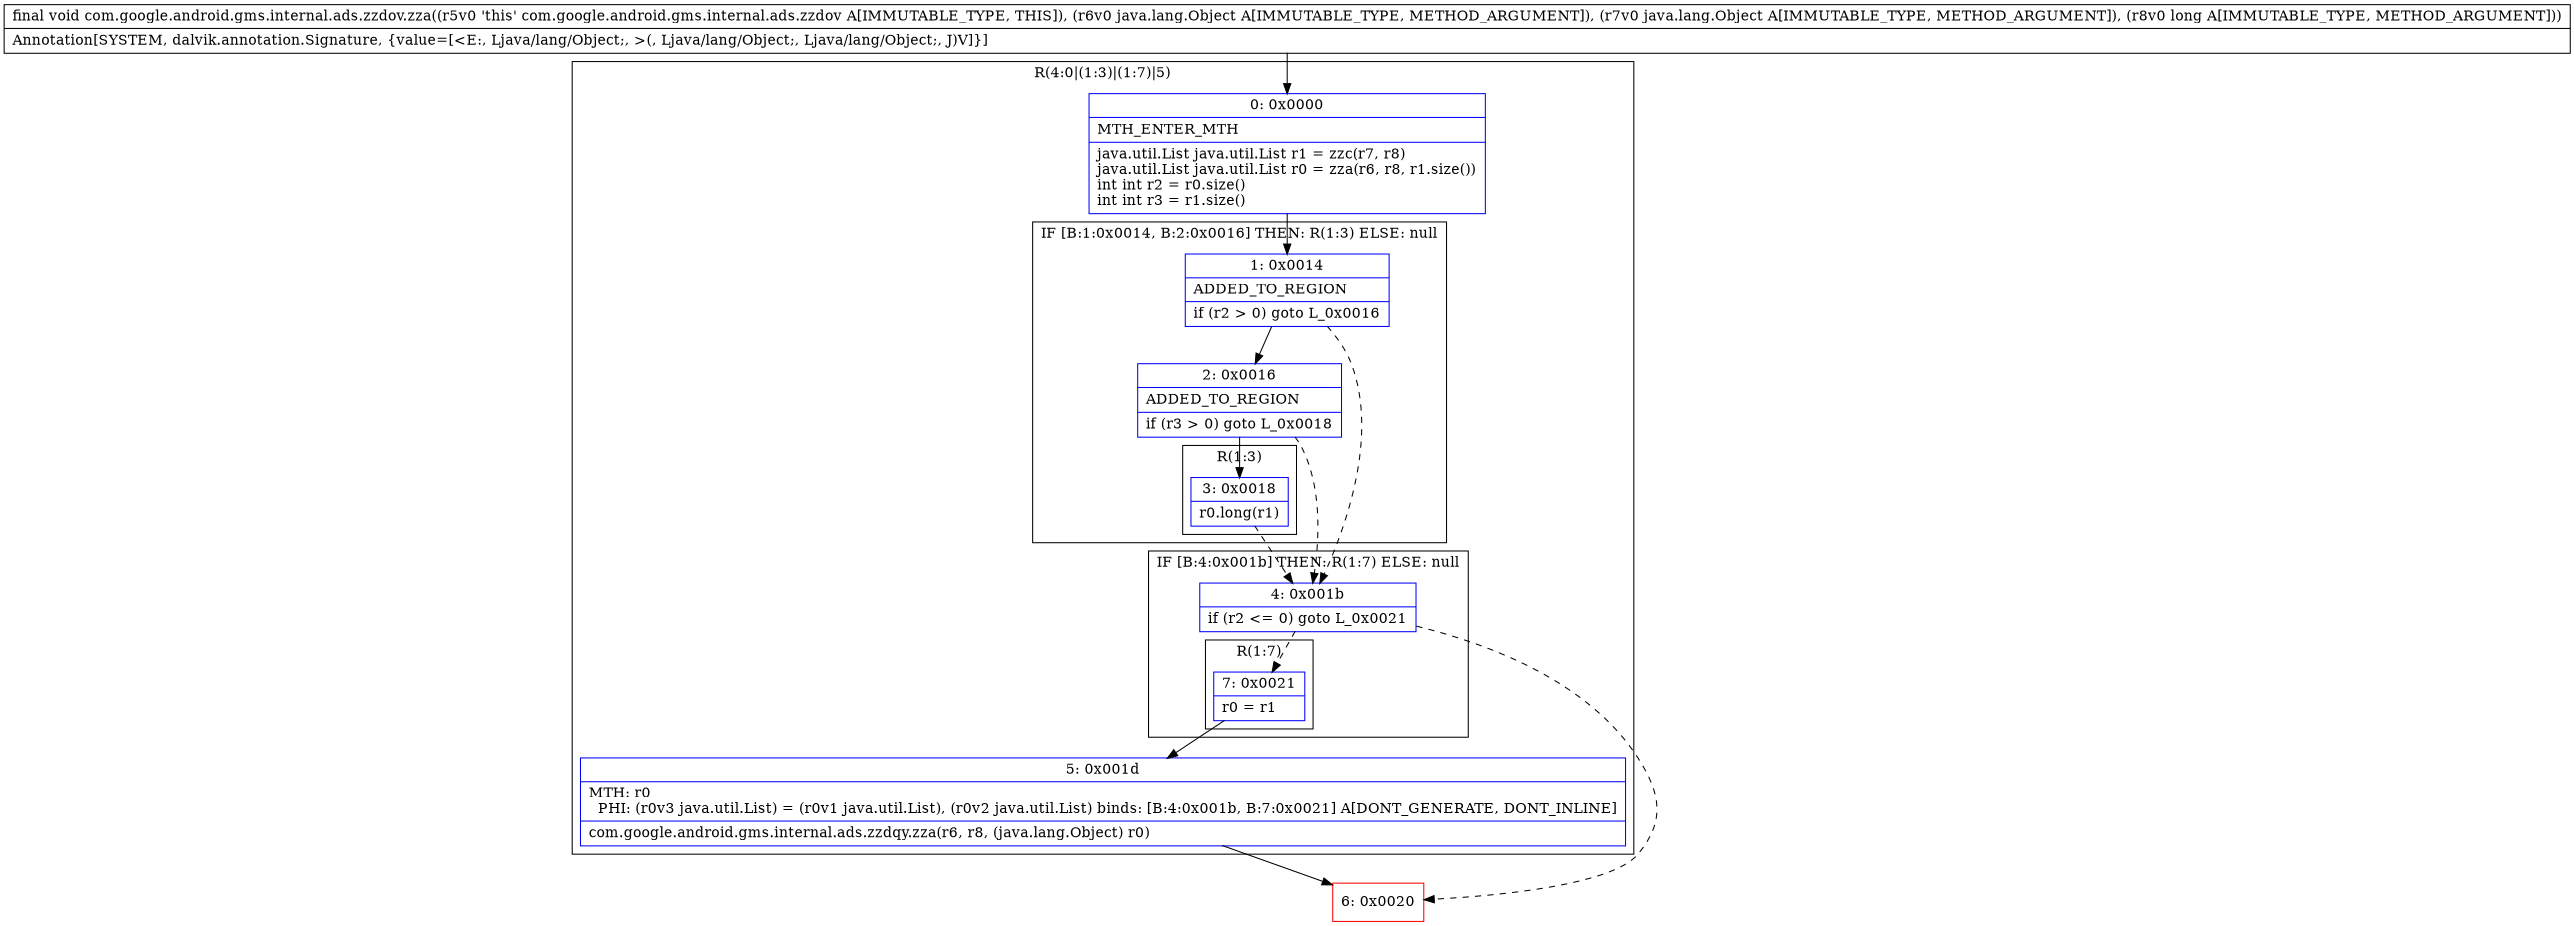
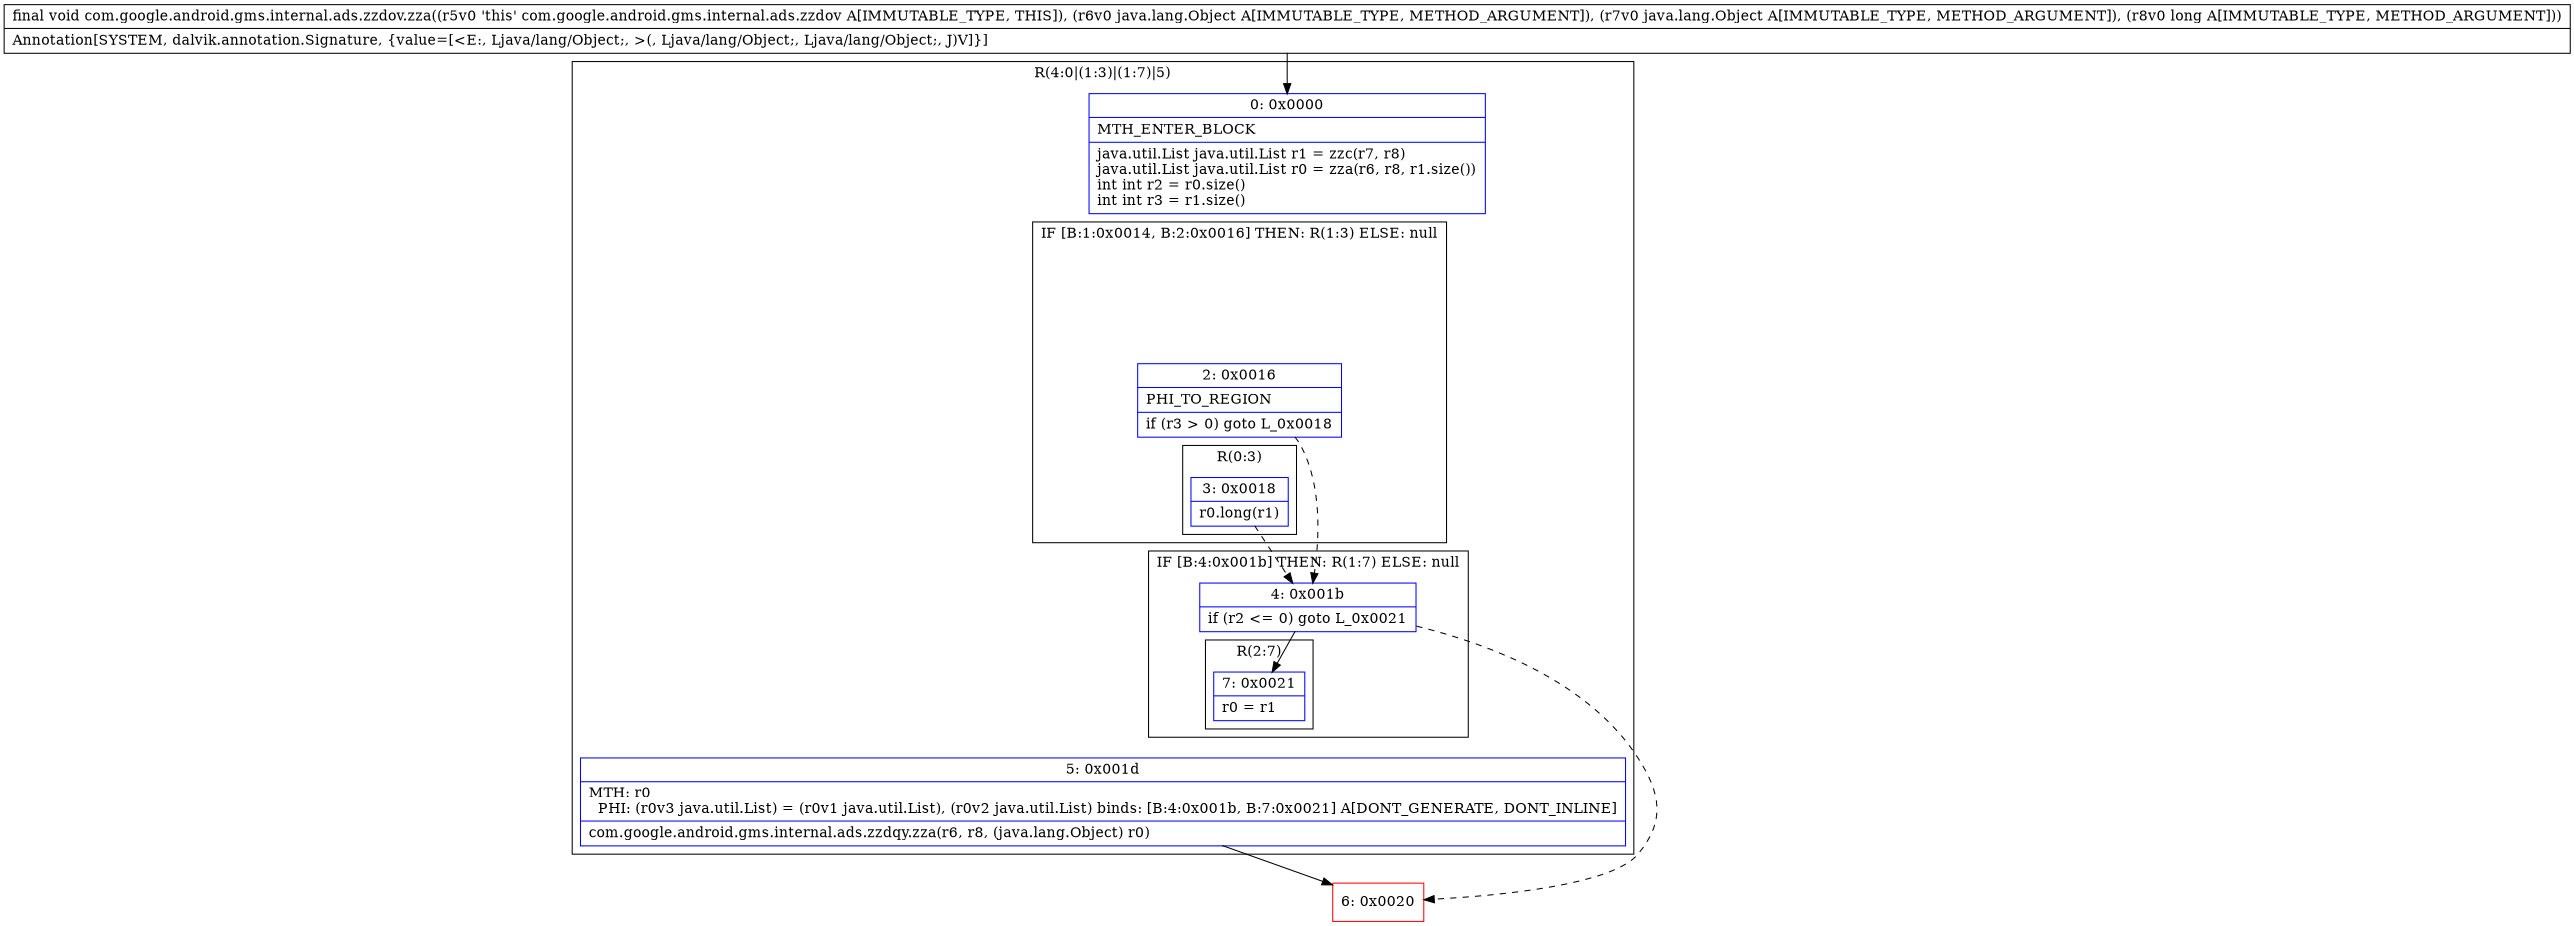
(1168, 129) -> (1177, 129)
(1287, 290) -> none
(1223, 399) -> (1209, 399)
(1240, 452) -> none
(1240, 457) -> (1240, 457)
(1286, 647) -> (1286, 647)
(1259, 652) -> (1259, 652)
(1189, 744) -> none
